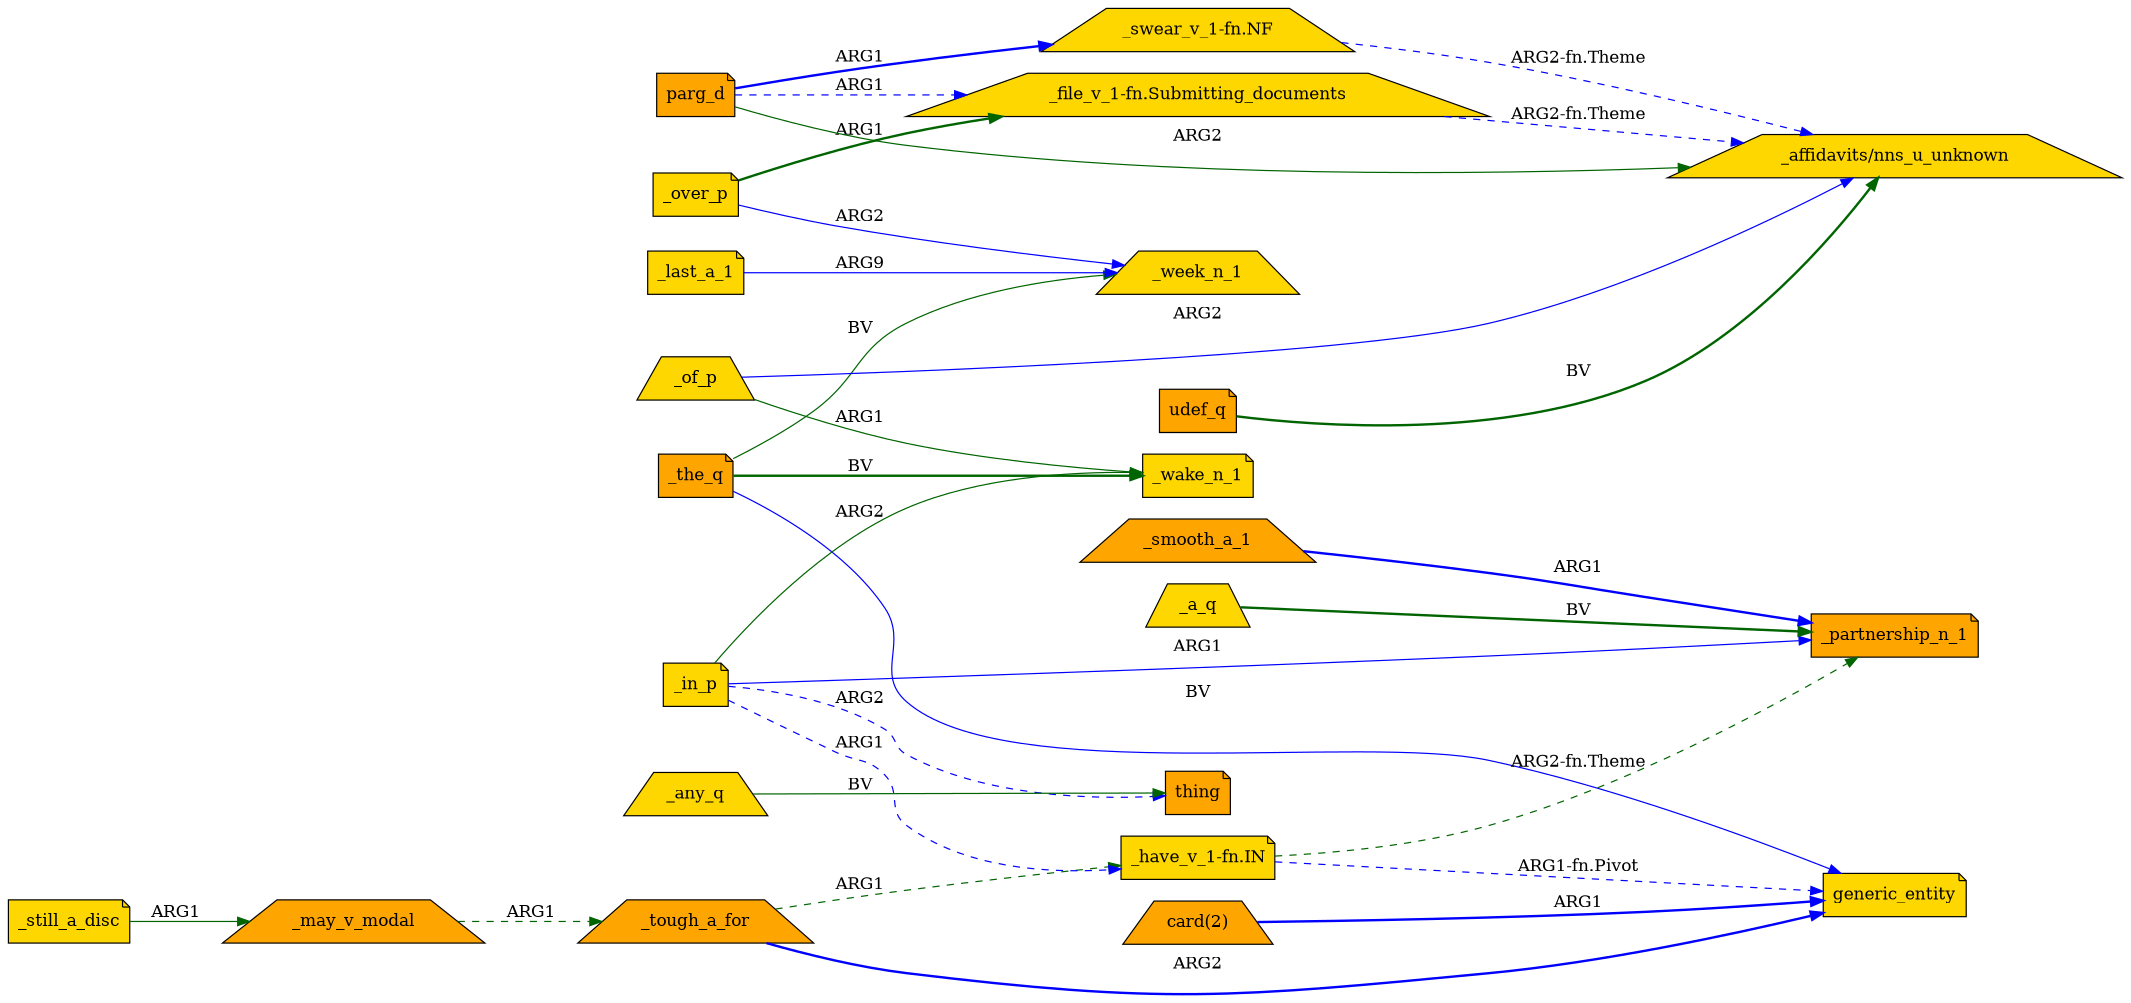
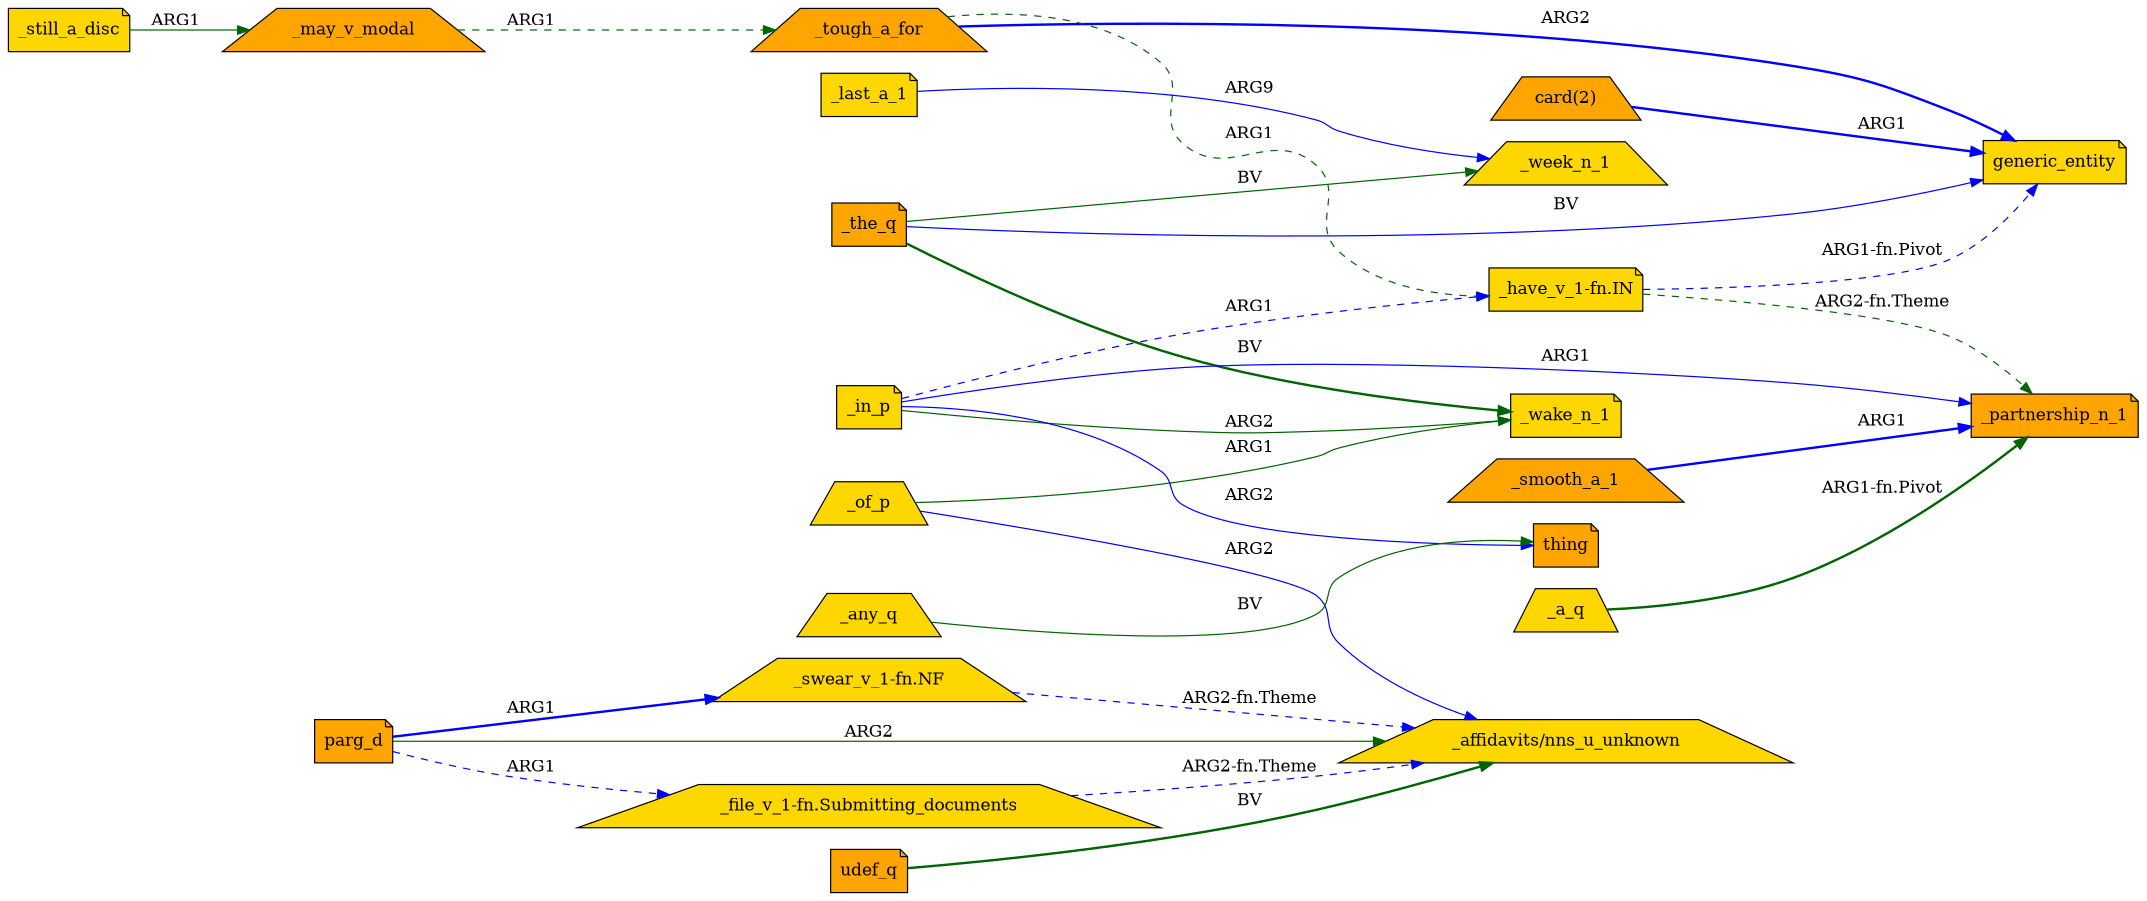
(696, 195) -> none
(1578, 611) -> (1882, 488)
(932, 766) -> (1197, 511)
